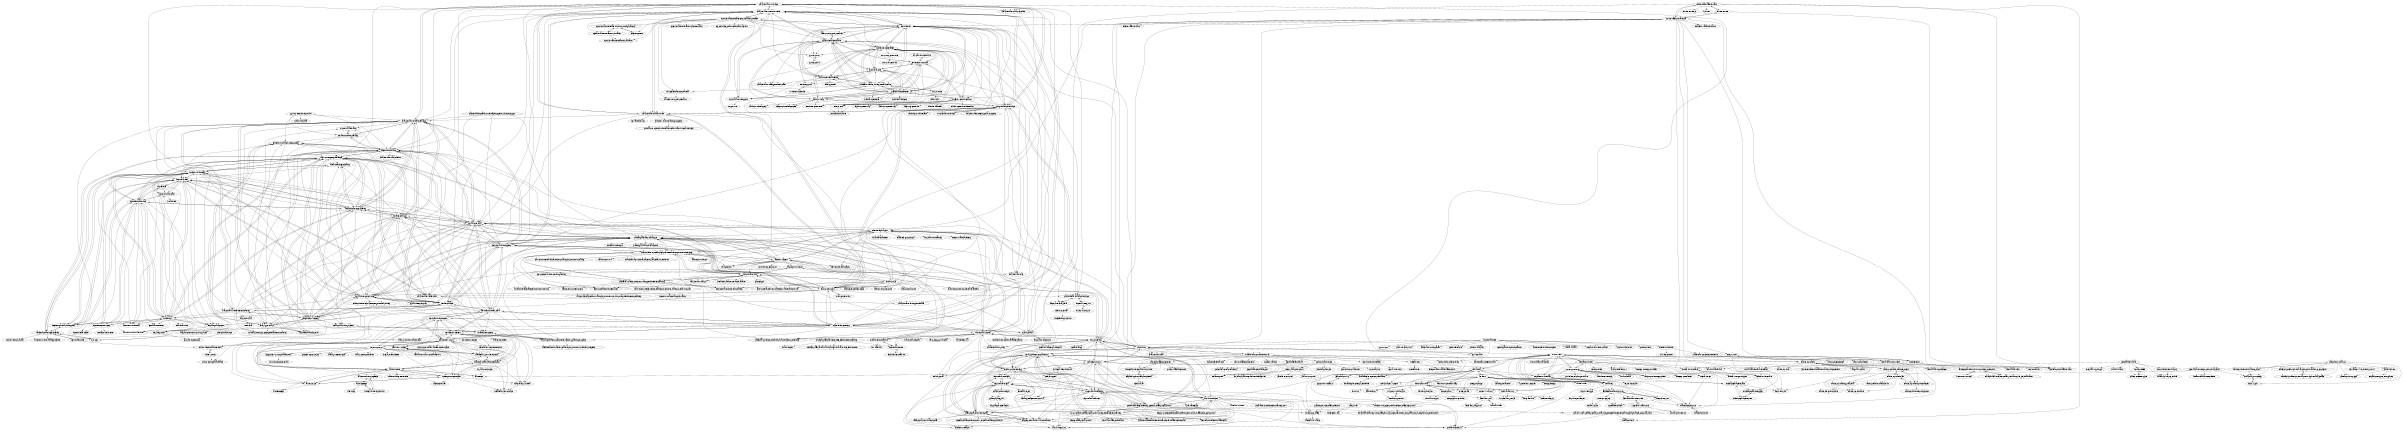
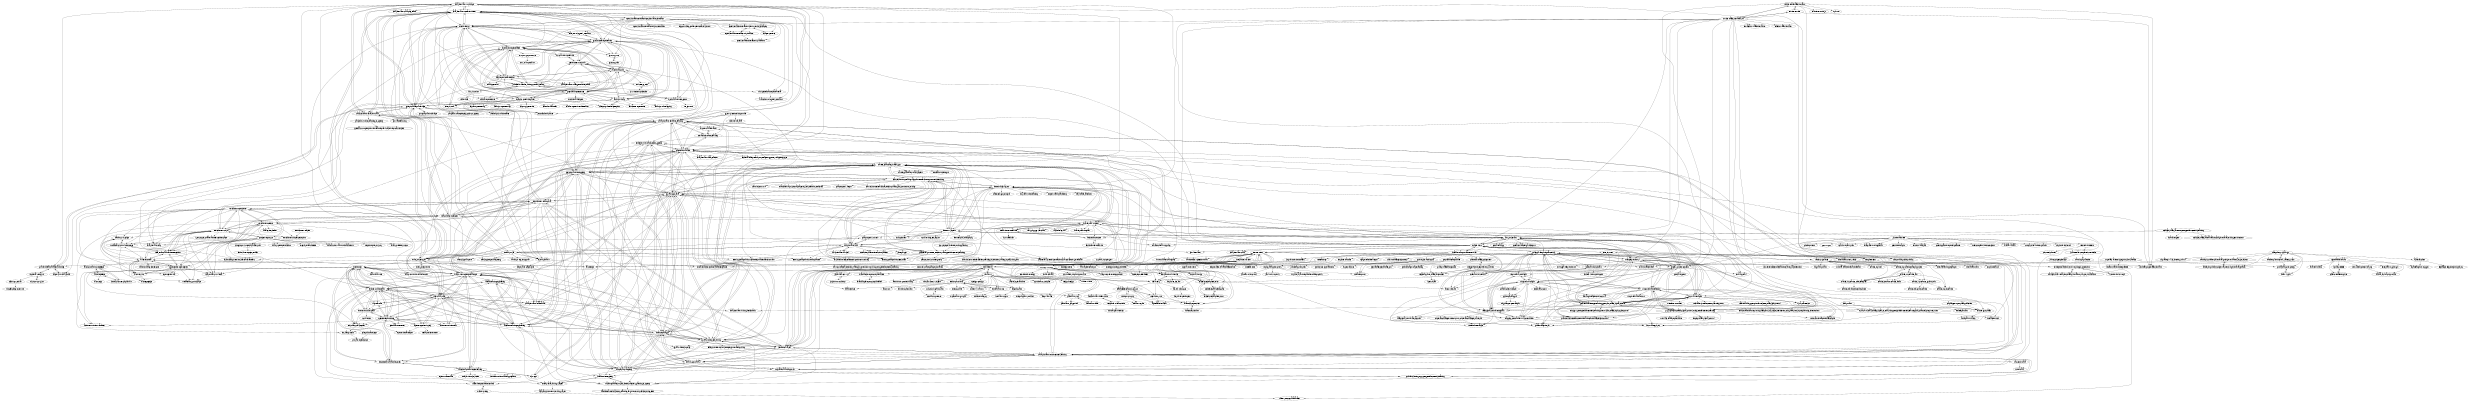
(368, 141) -> (720, 154)
